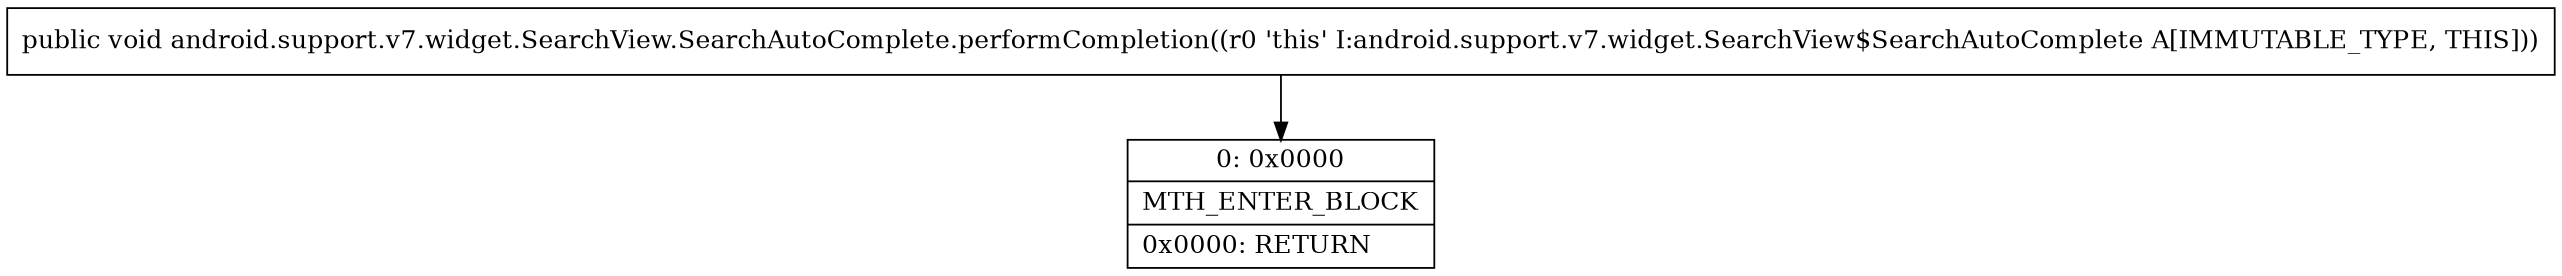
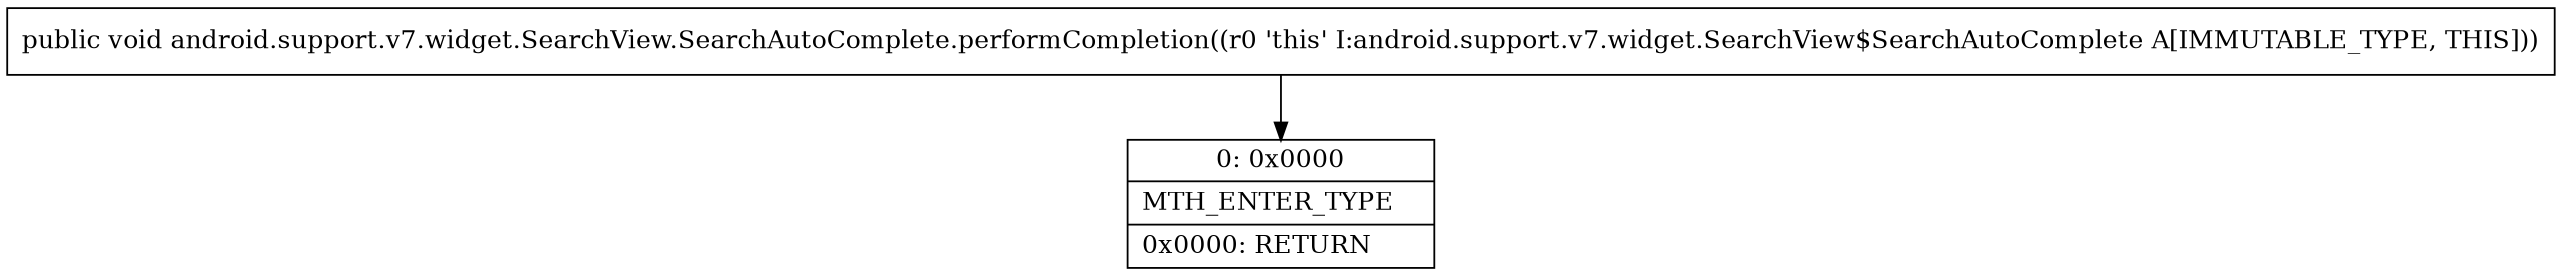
(1281, 202) -> (1268, 202)
